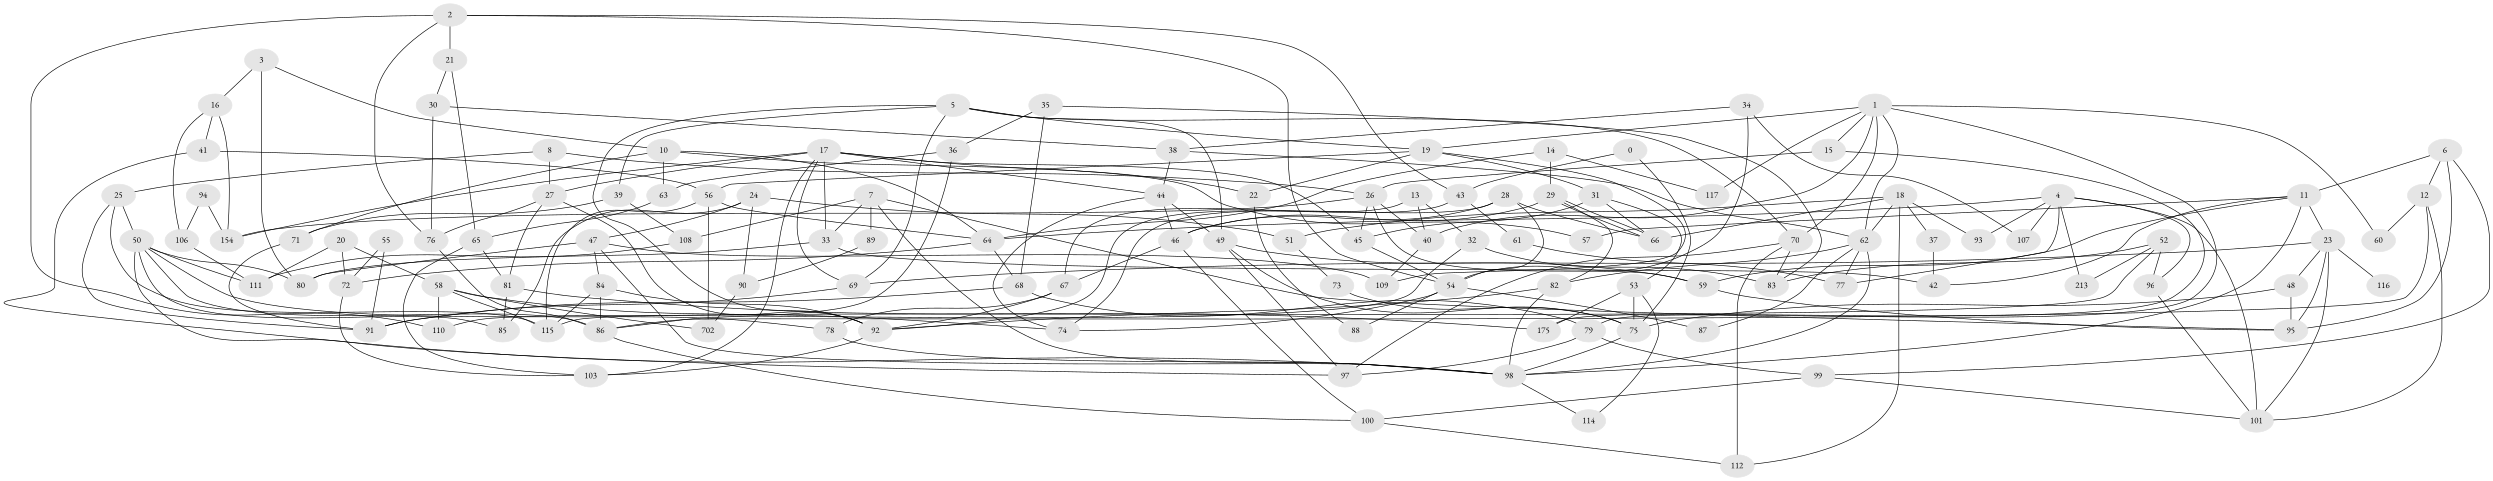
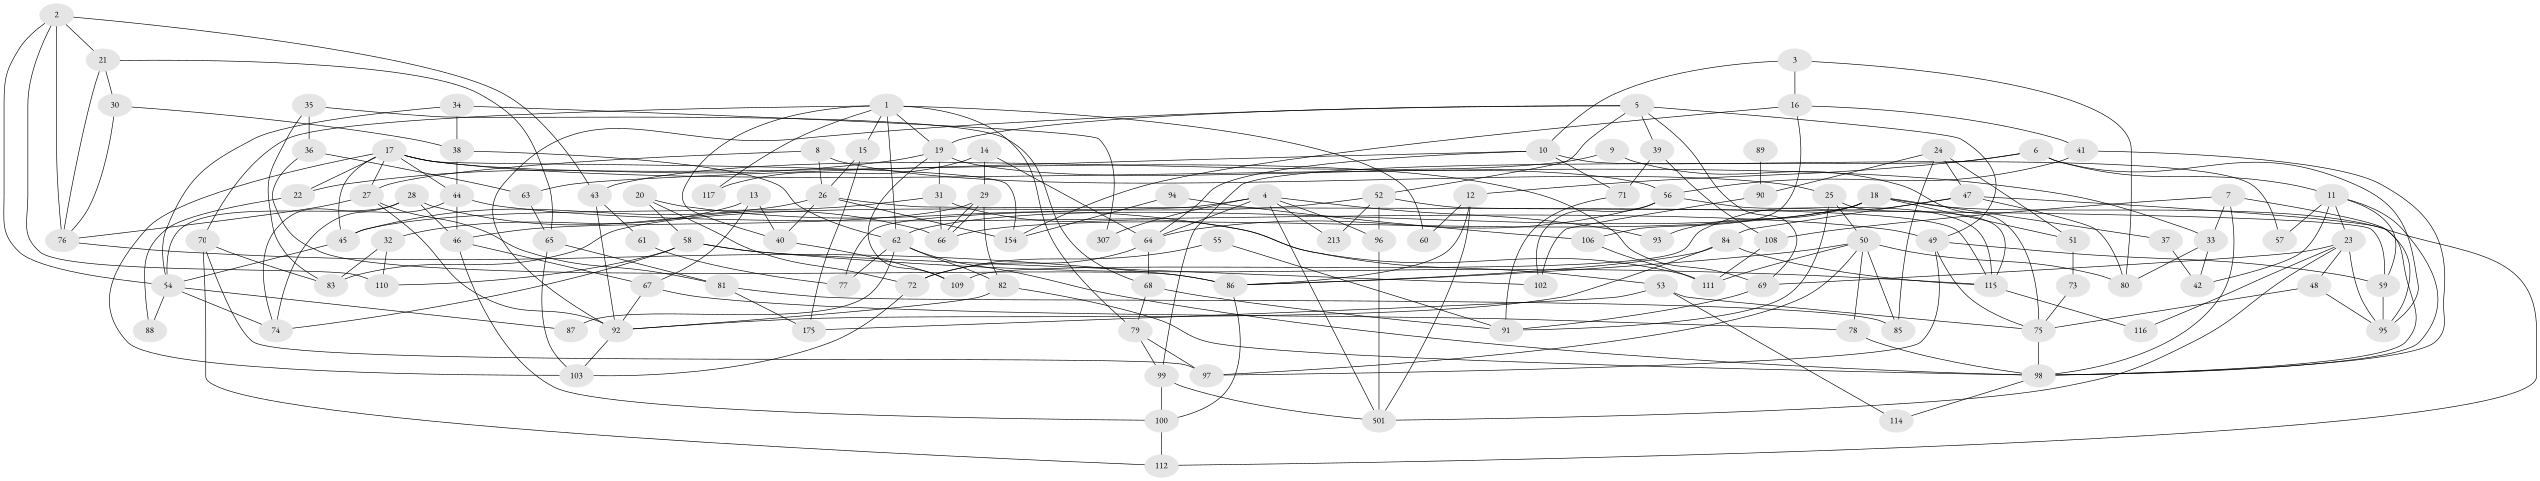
(1351, 119) -> (1577, 153)
none -> (79, 150)
(1630, 150) -> (1612, 150)
(871, 218) -> none
(2023, 241) -> (1103, 241)
none -> (2066, 308)
(708, 331) -> (1541, 286)
(2257, 421) -> (1379, 421)
